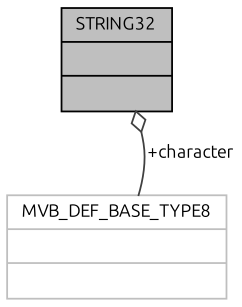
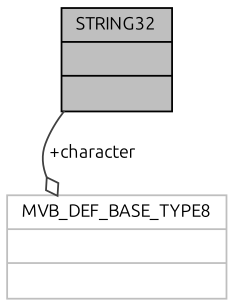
(144, 164) -> (46, 142)
